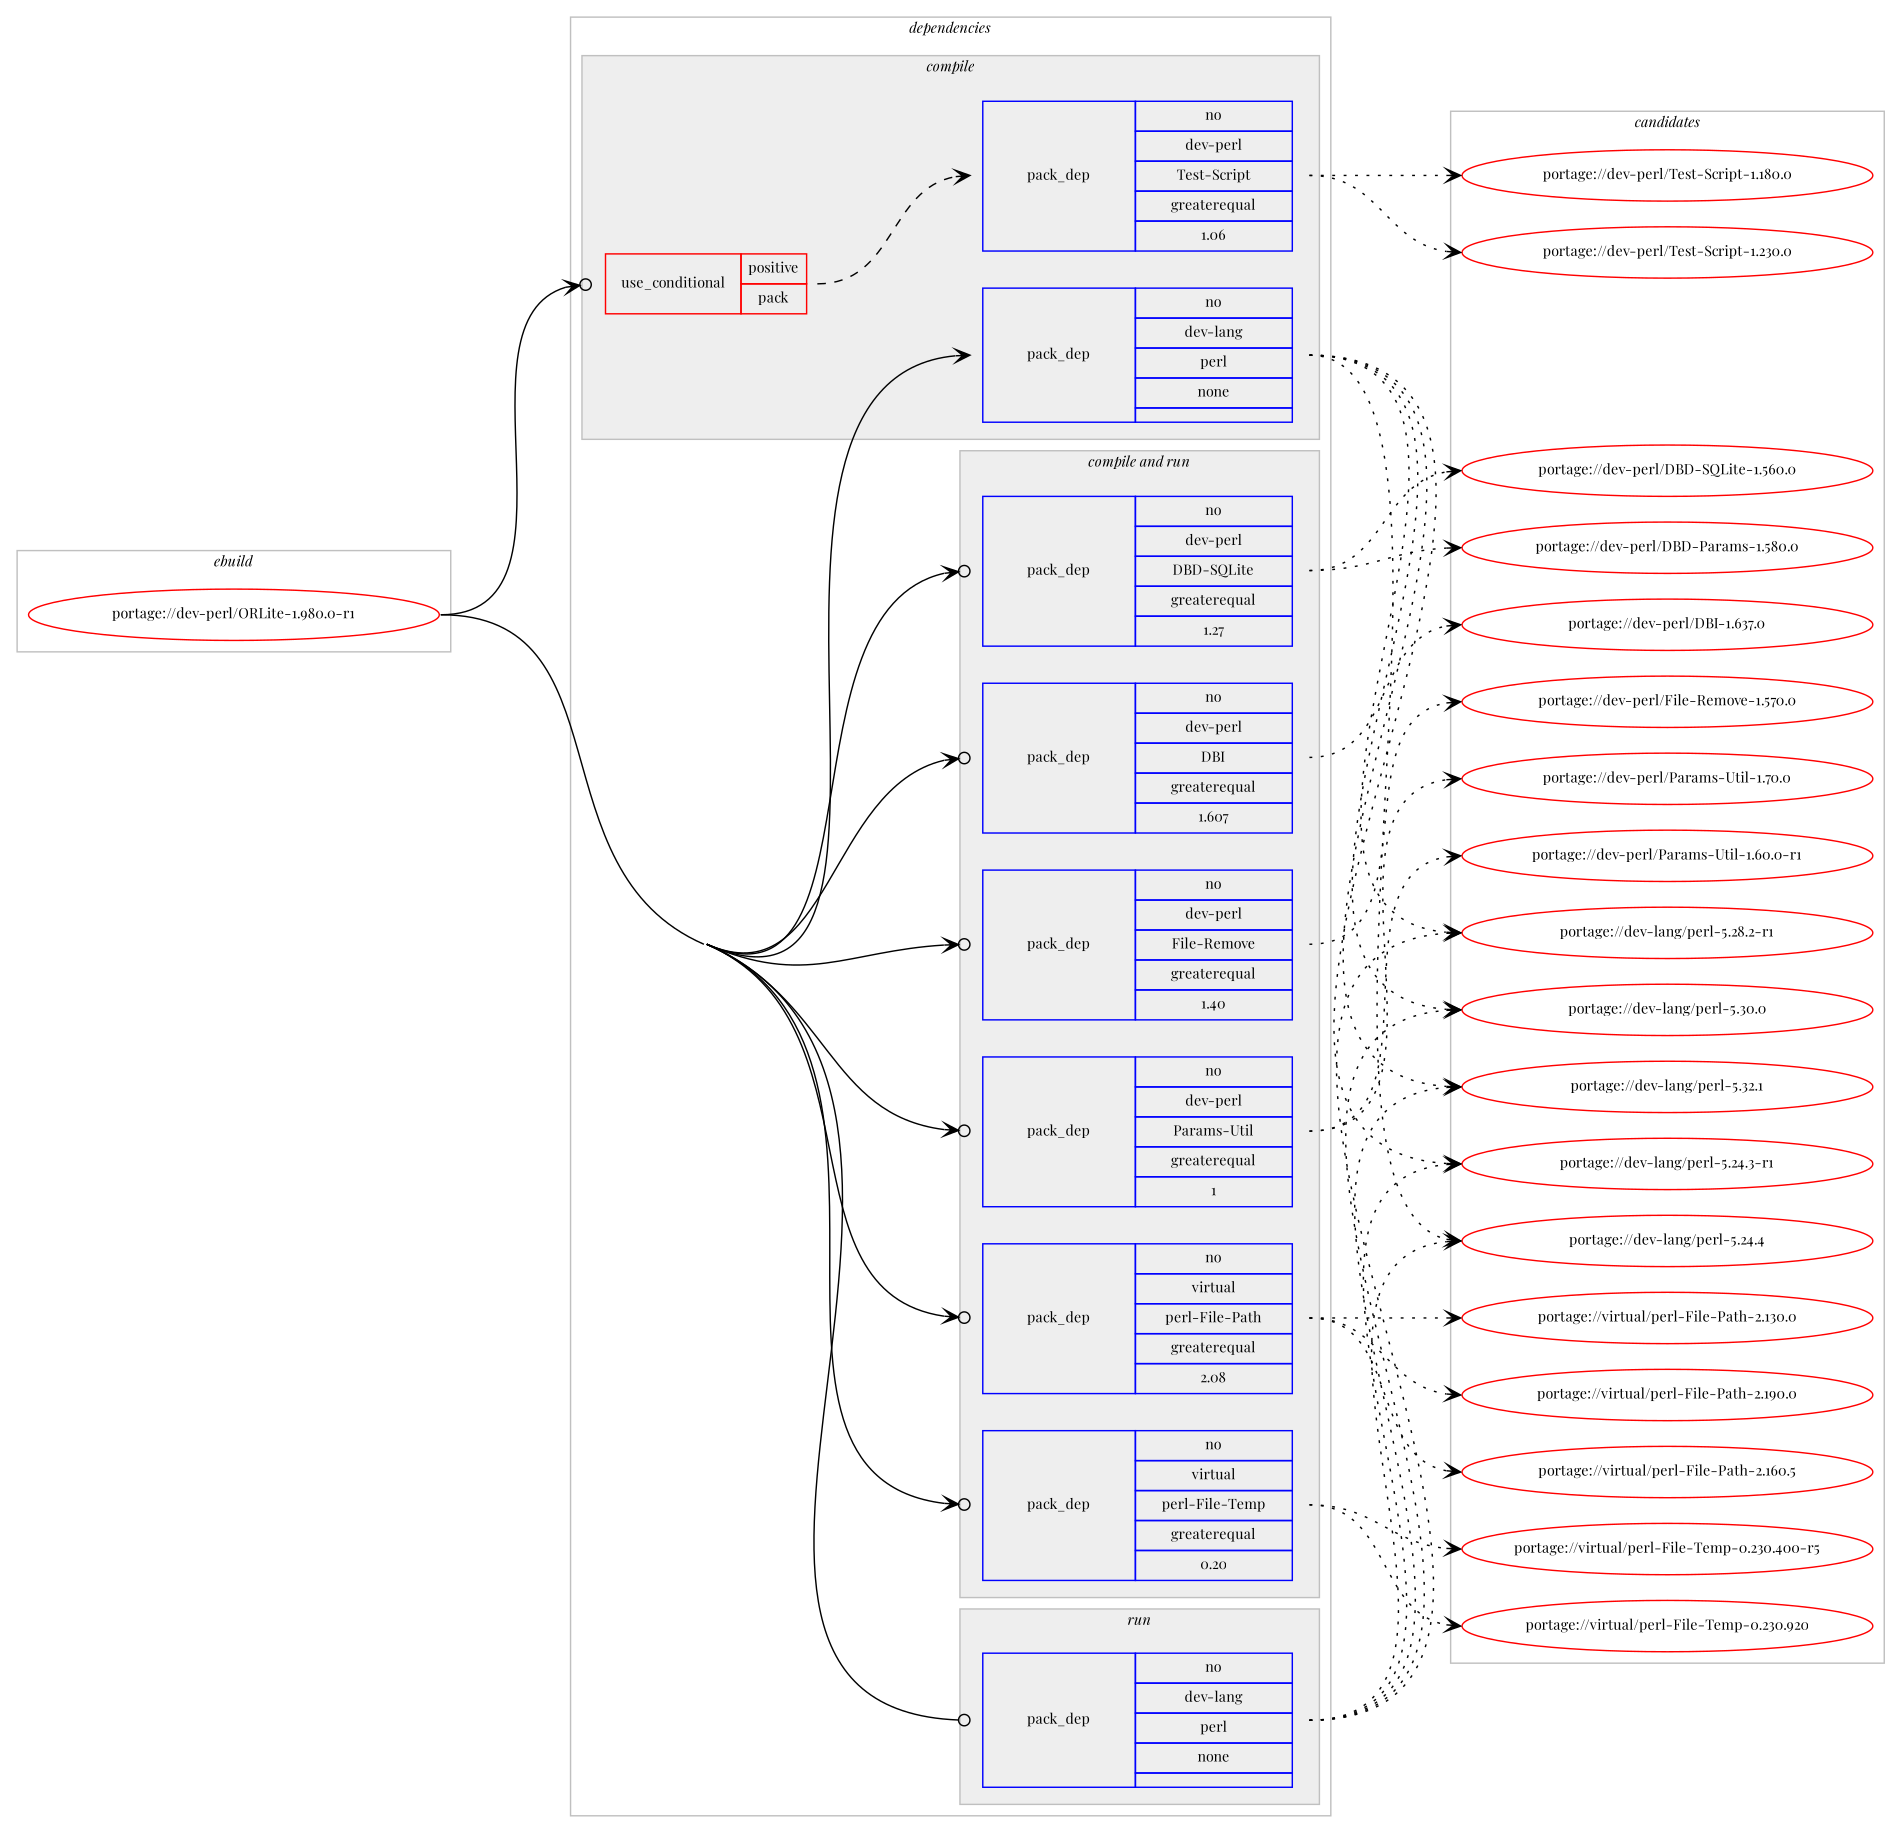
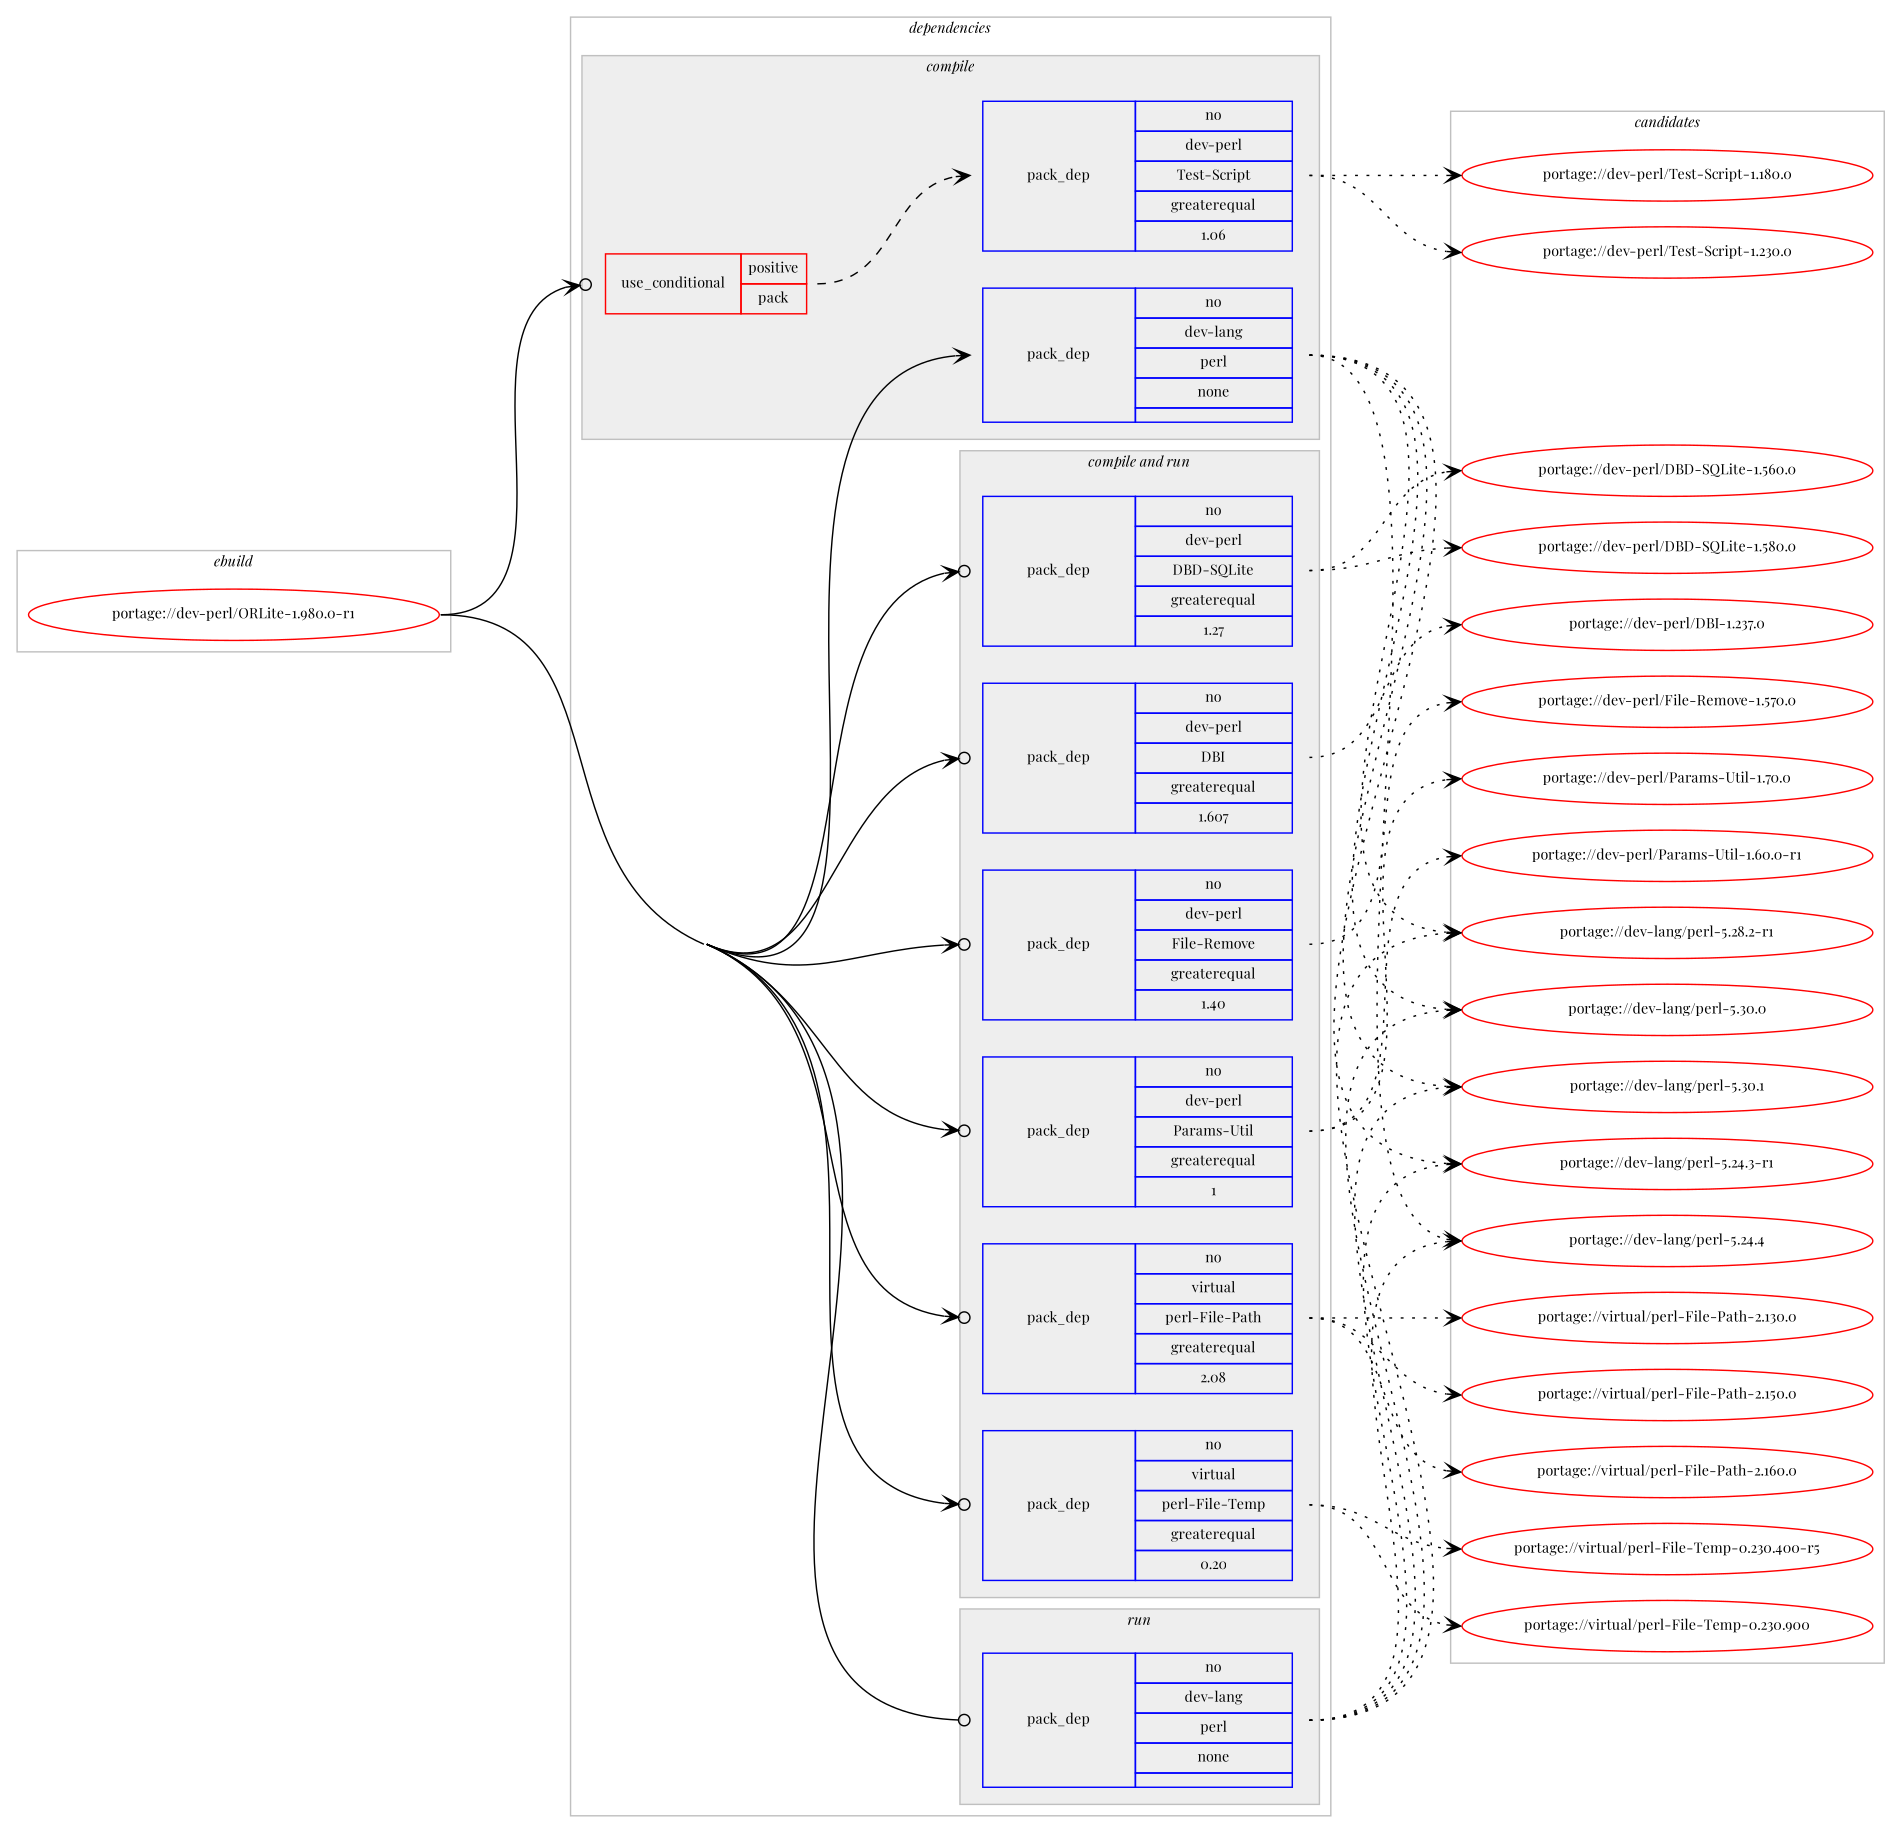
(1667, 548) -> (1667, 548)
(1667, 625) -> (1667, 625)
(1667, 1087) -> (1667, 1087)
(1667, 1395) -> (1667, 1395)
(1667, 1472) -> (1667, 1472)
(1667, 1626) -> (1667, 1626)
